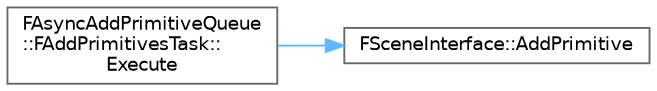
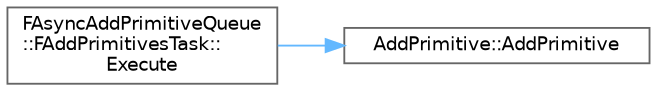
(497, 46) -> (497, 46)
